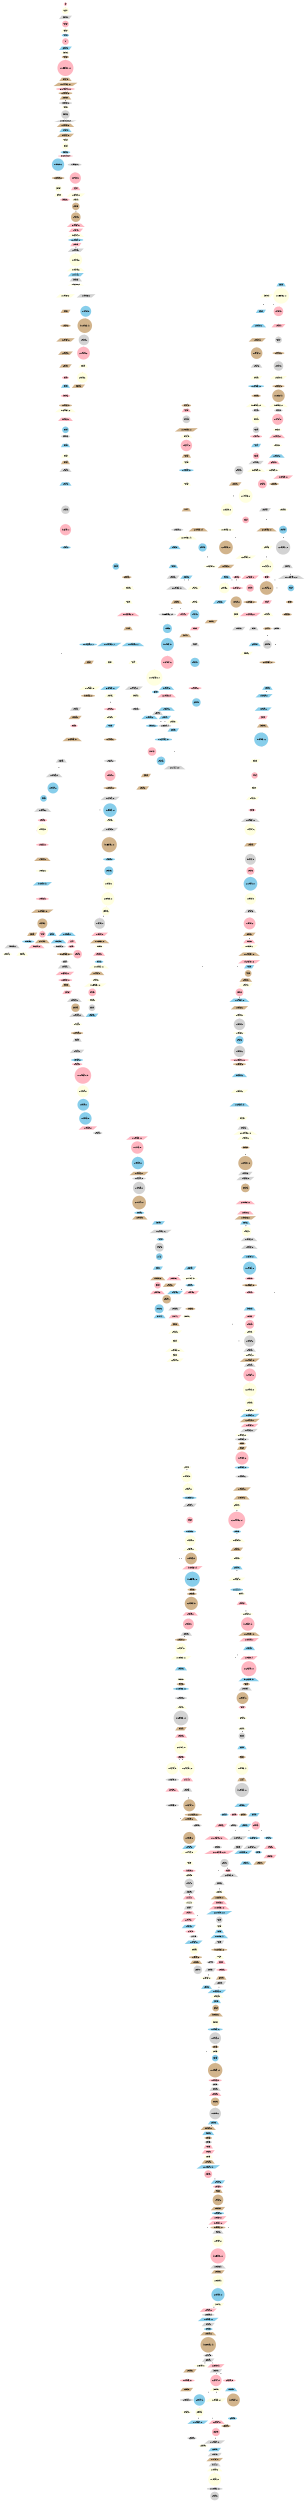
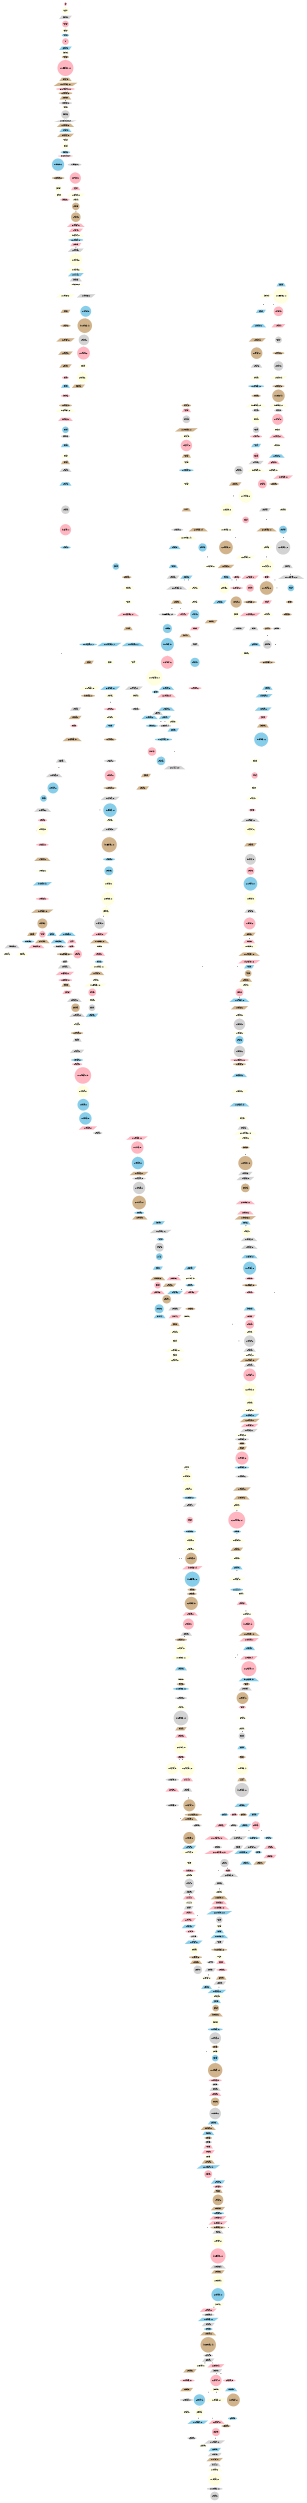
(196, 702) -> none
